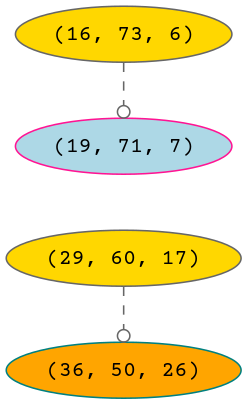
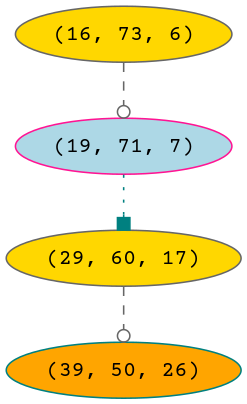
none -> (124, 195)
(124, 370) -> (124, 370)
